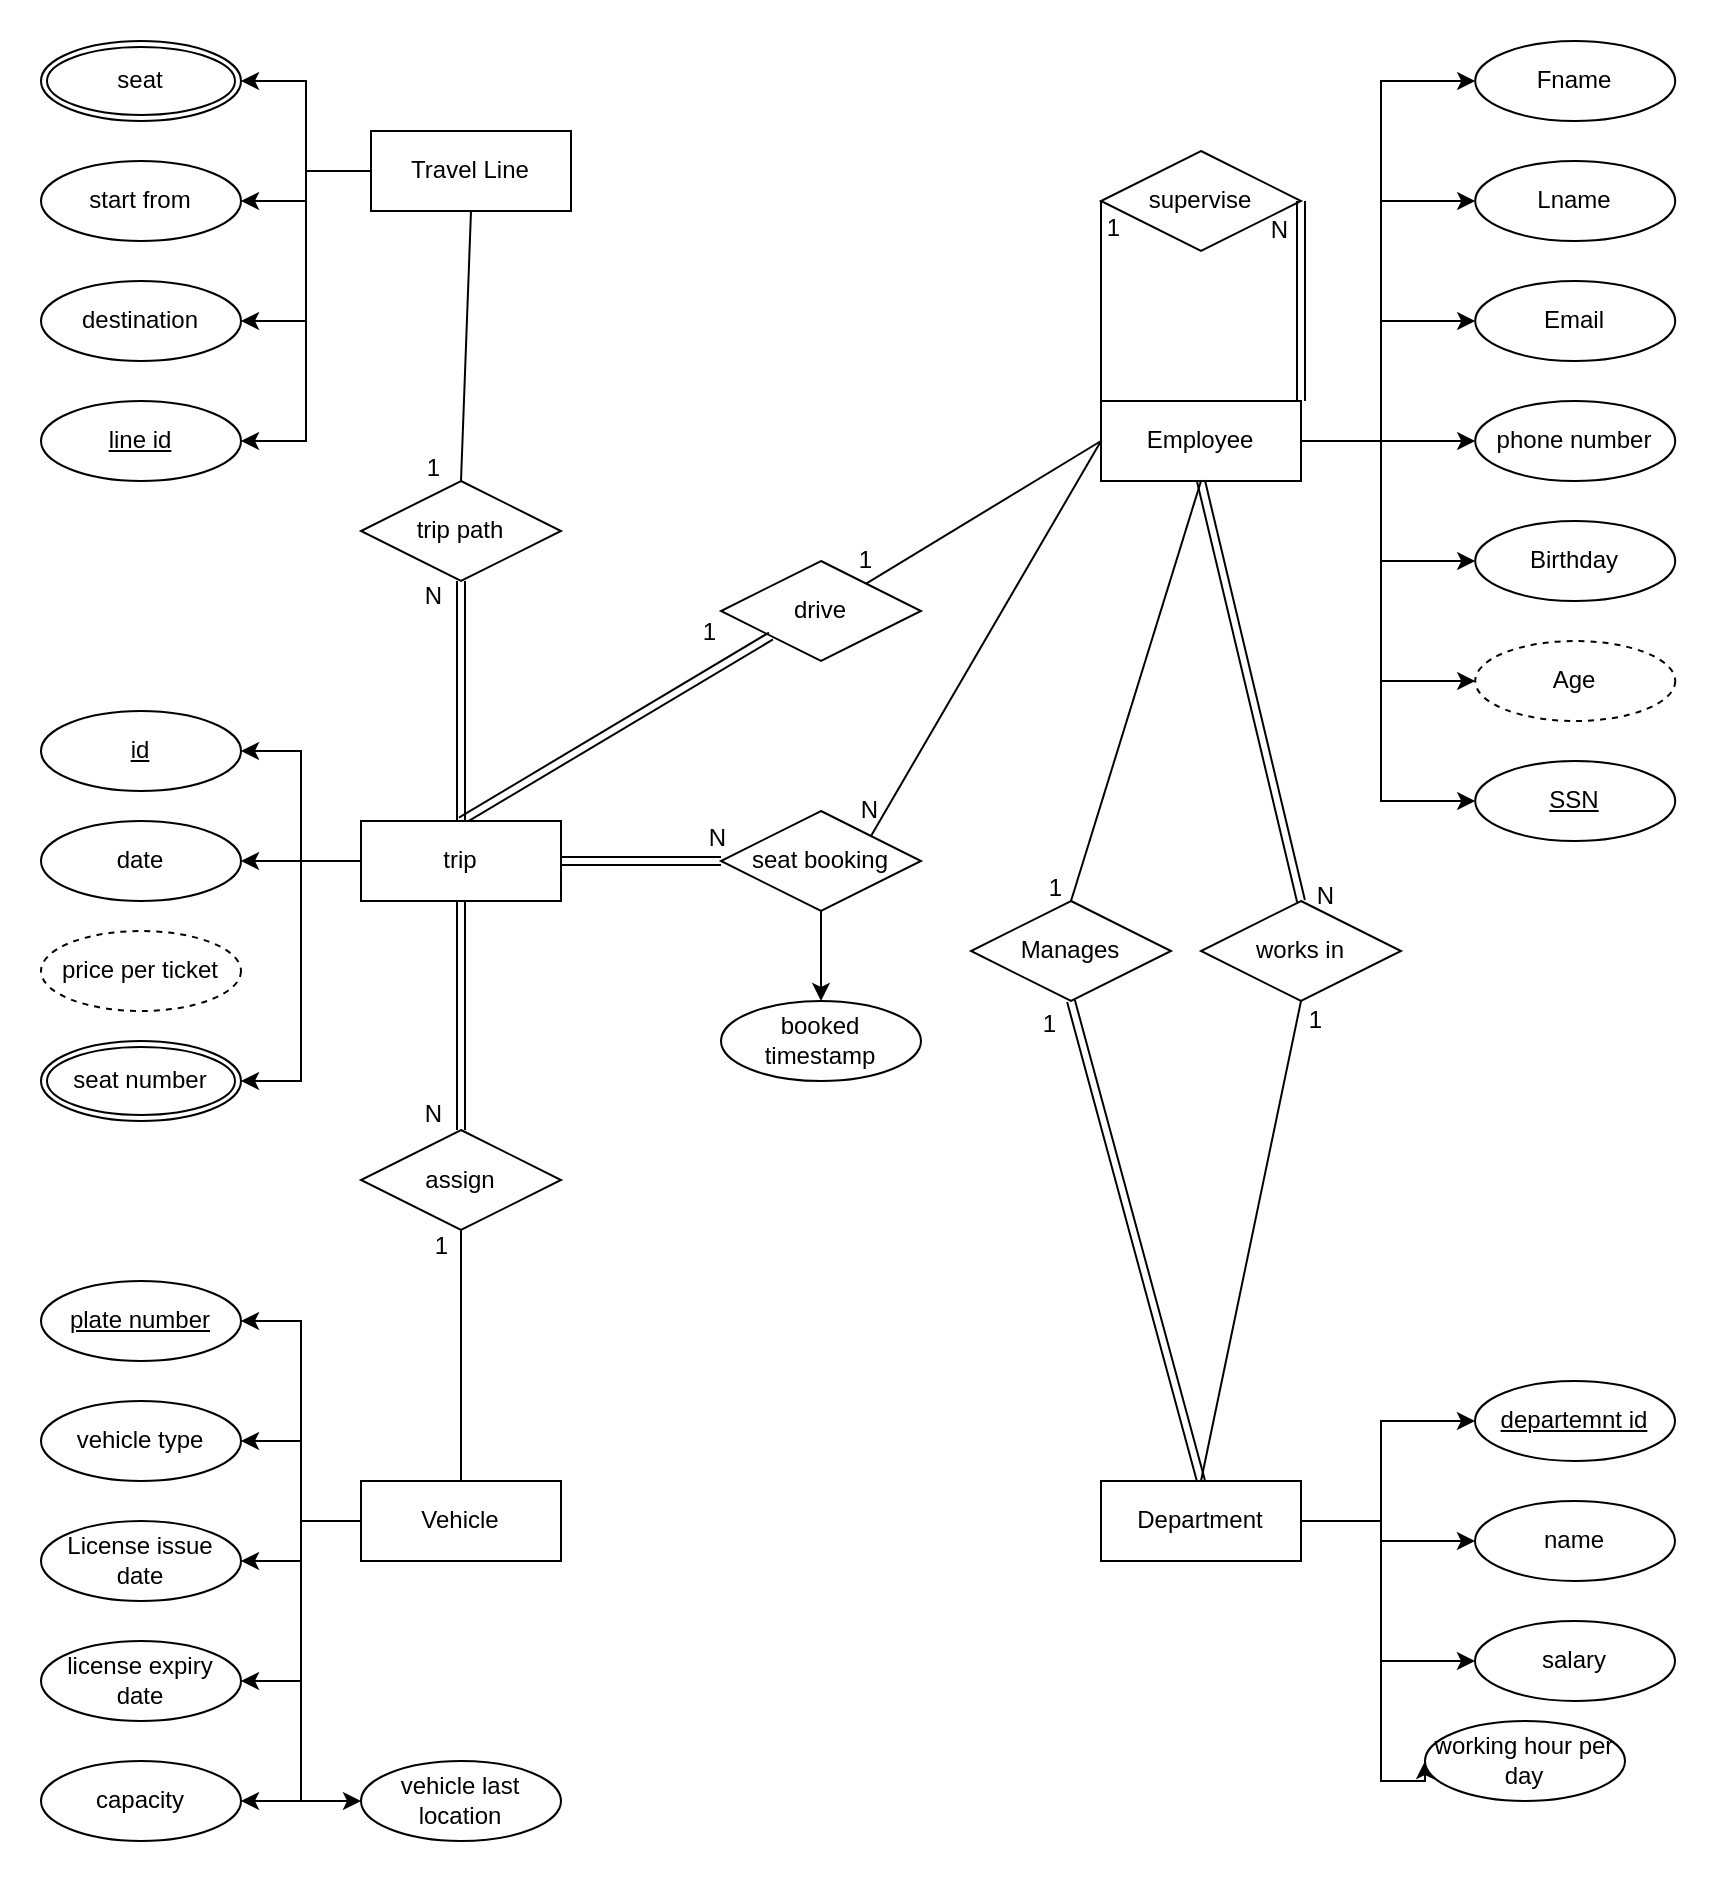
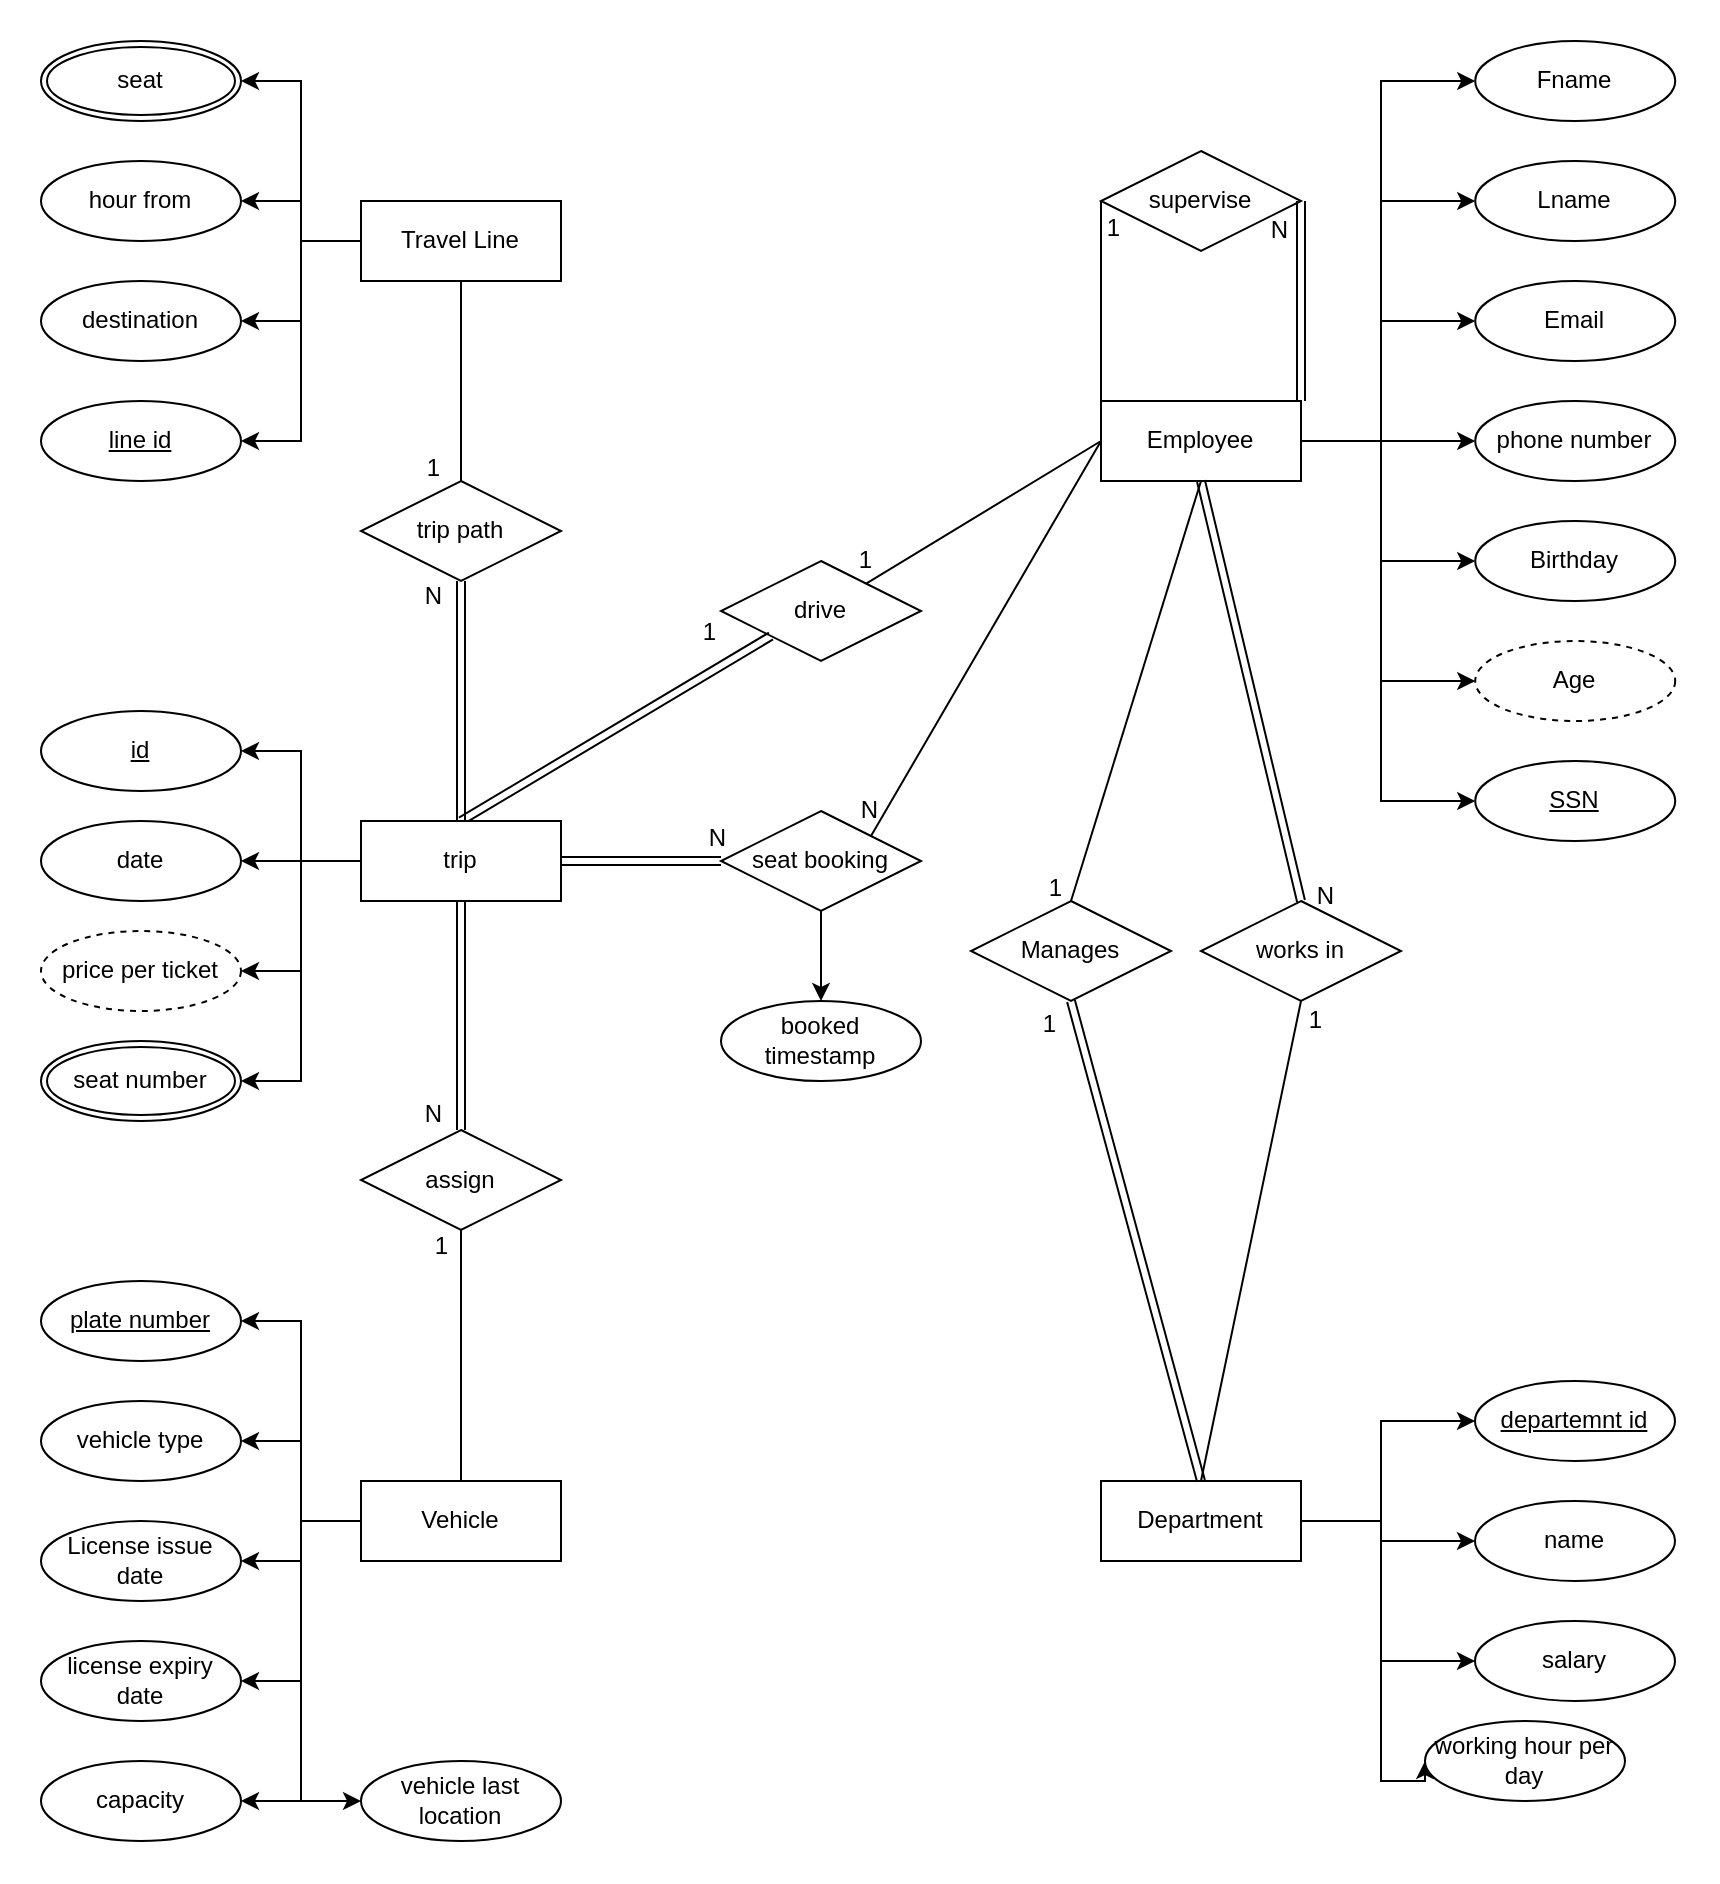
(471, 171) -> (461, 241)
(141, 201) -> (141, 201)
none -> (276, 971)
